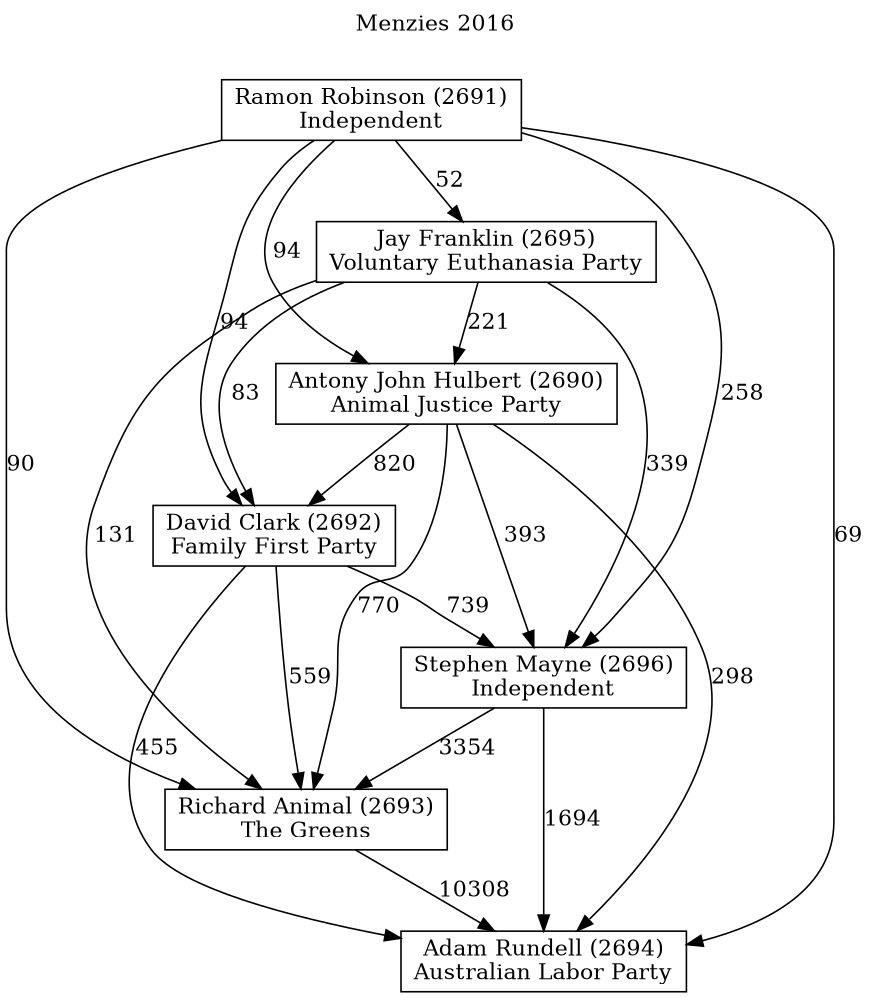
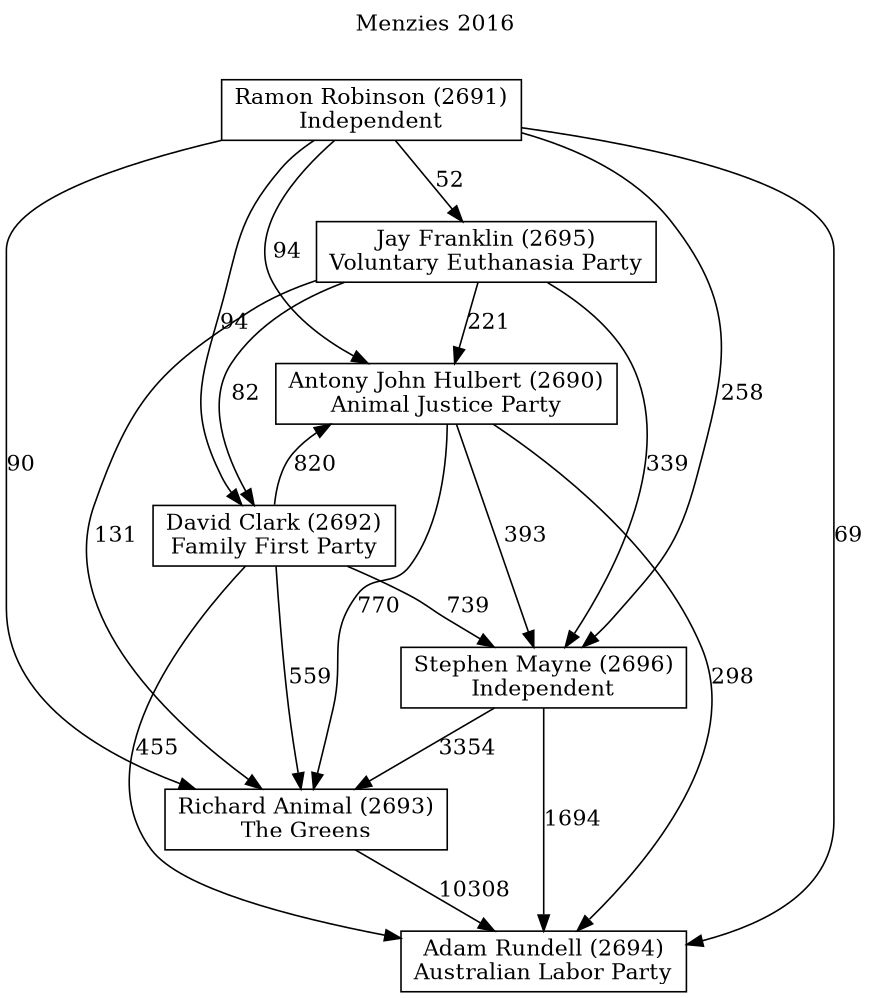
(246, 394) -> (246, 394)
(365, 459) -> (286, 463)
